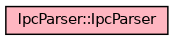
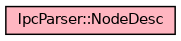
(87, 20) -> (91, 20)
